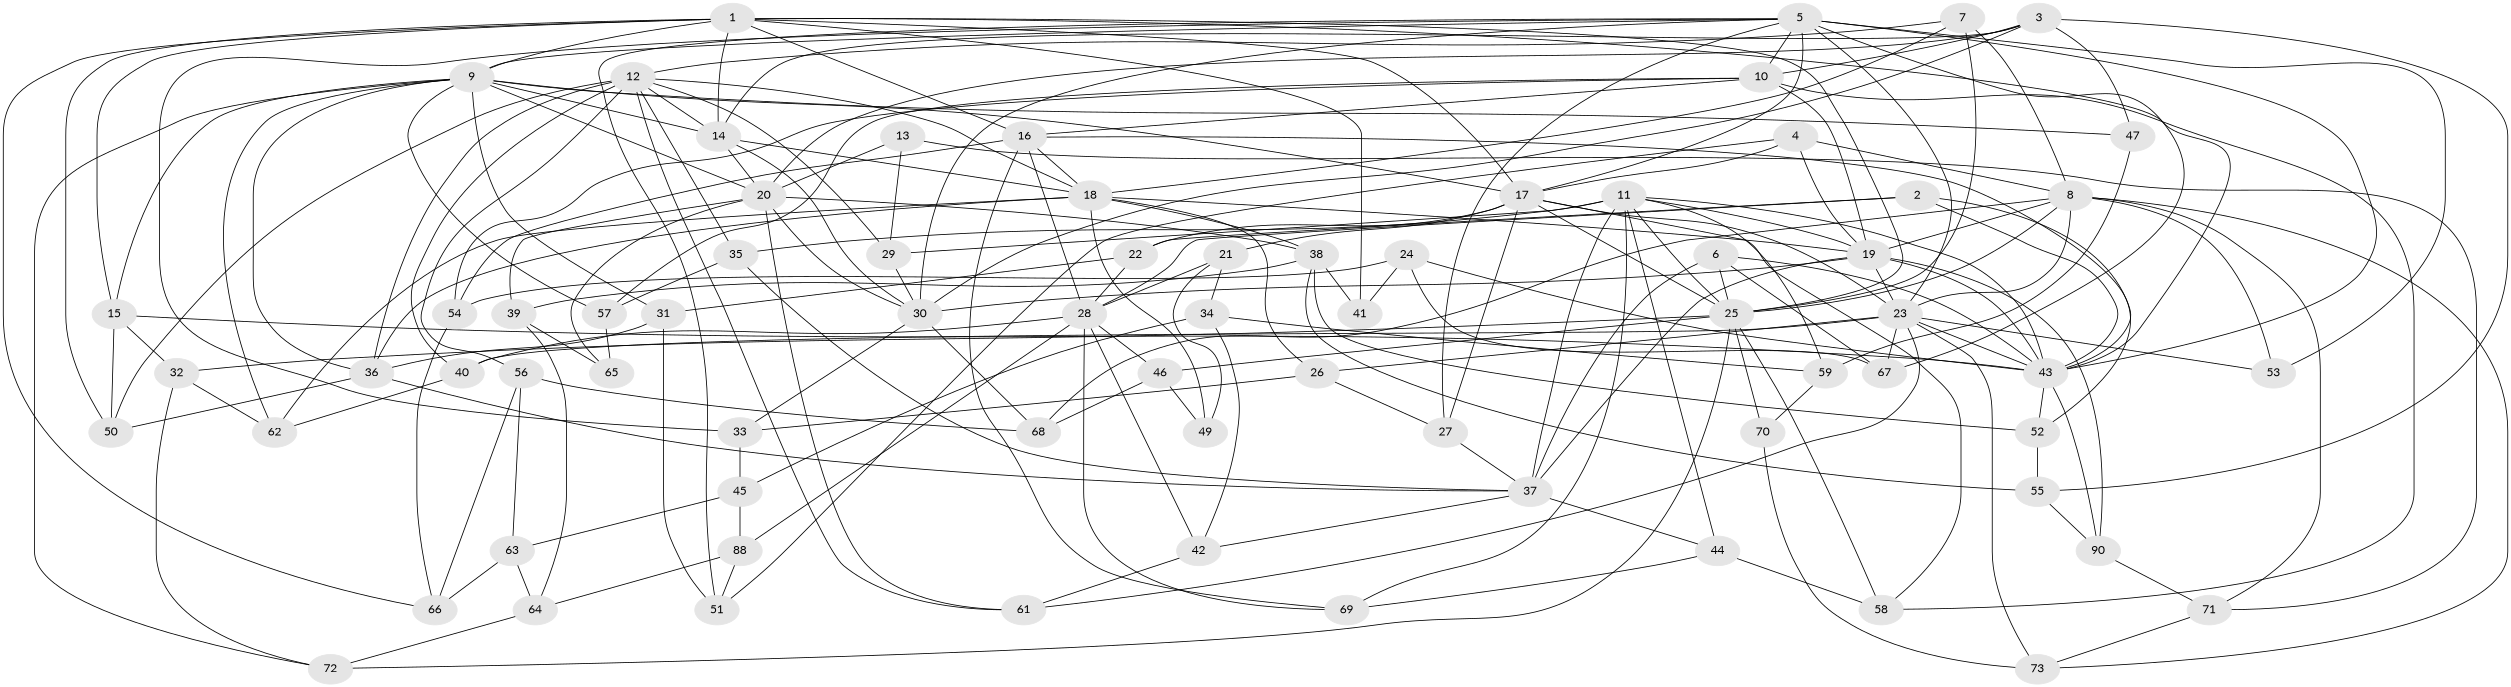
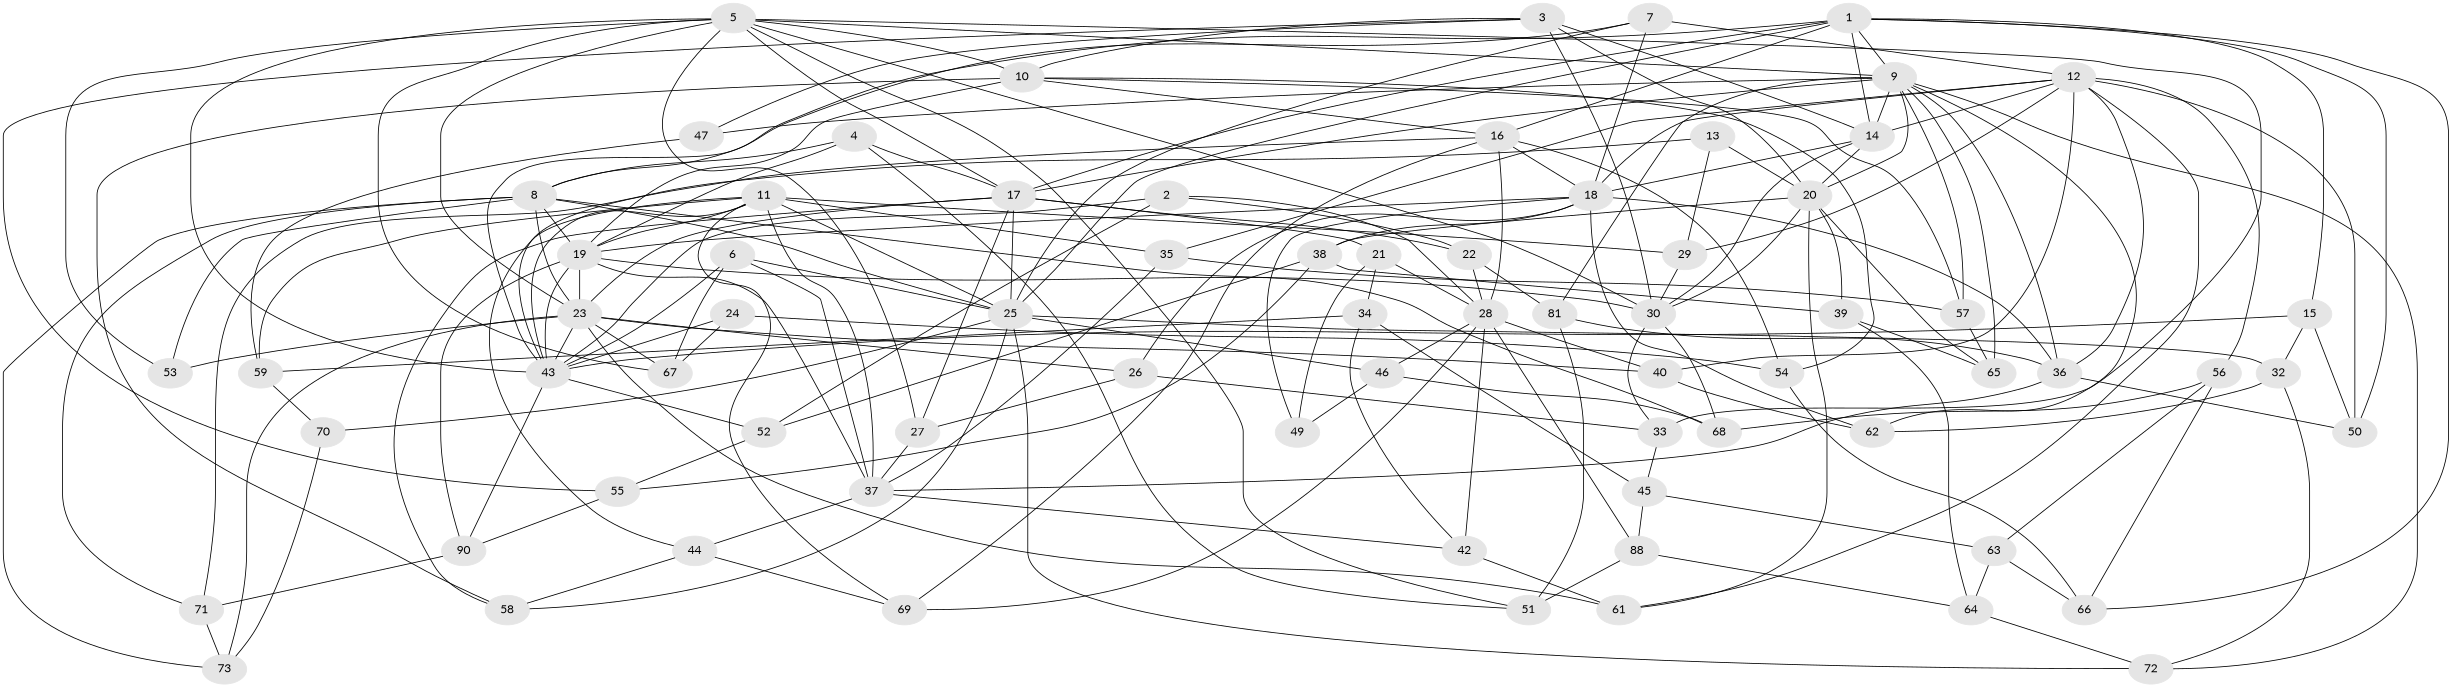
(228, 113) -> (1979, 214)
(664, 314) -> (1555, 314)
(1360, 314) -> none
